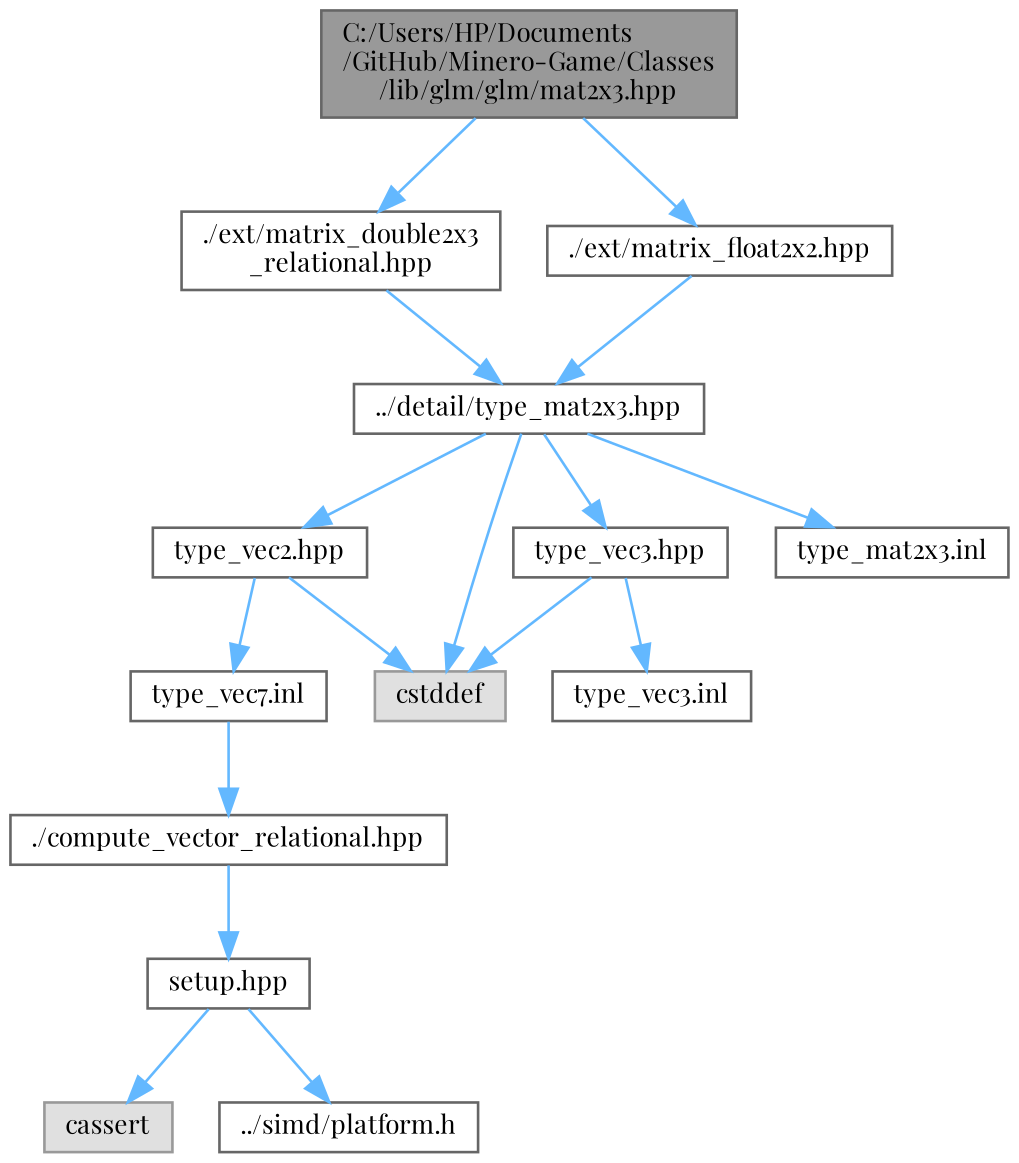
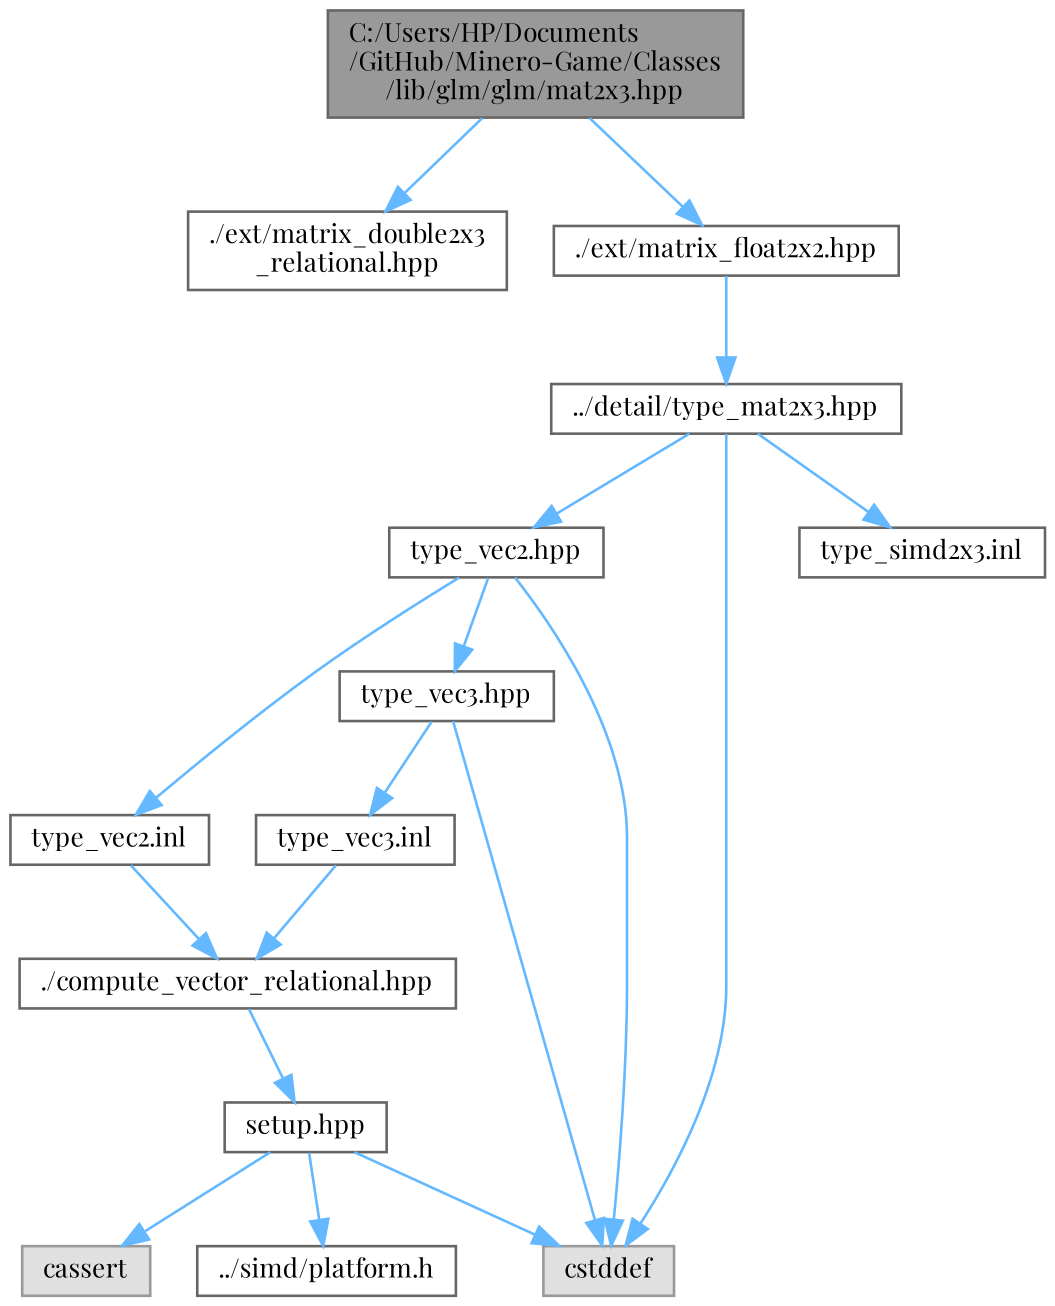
(433, 329) -> none
(567, 470) -> (476, 612)
(892, 553) -> (922, 553)
(229, 696) -> (110, 840)
none -> (305, 902)
none -> (445, 1193)
